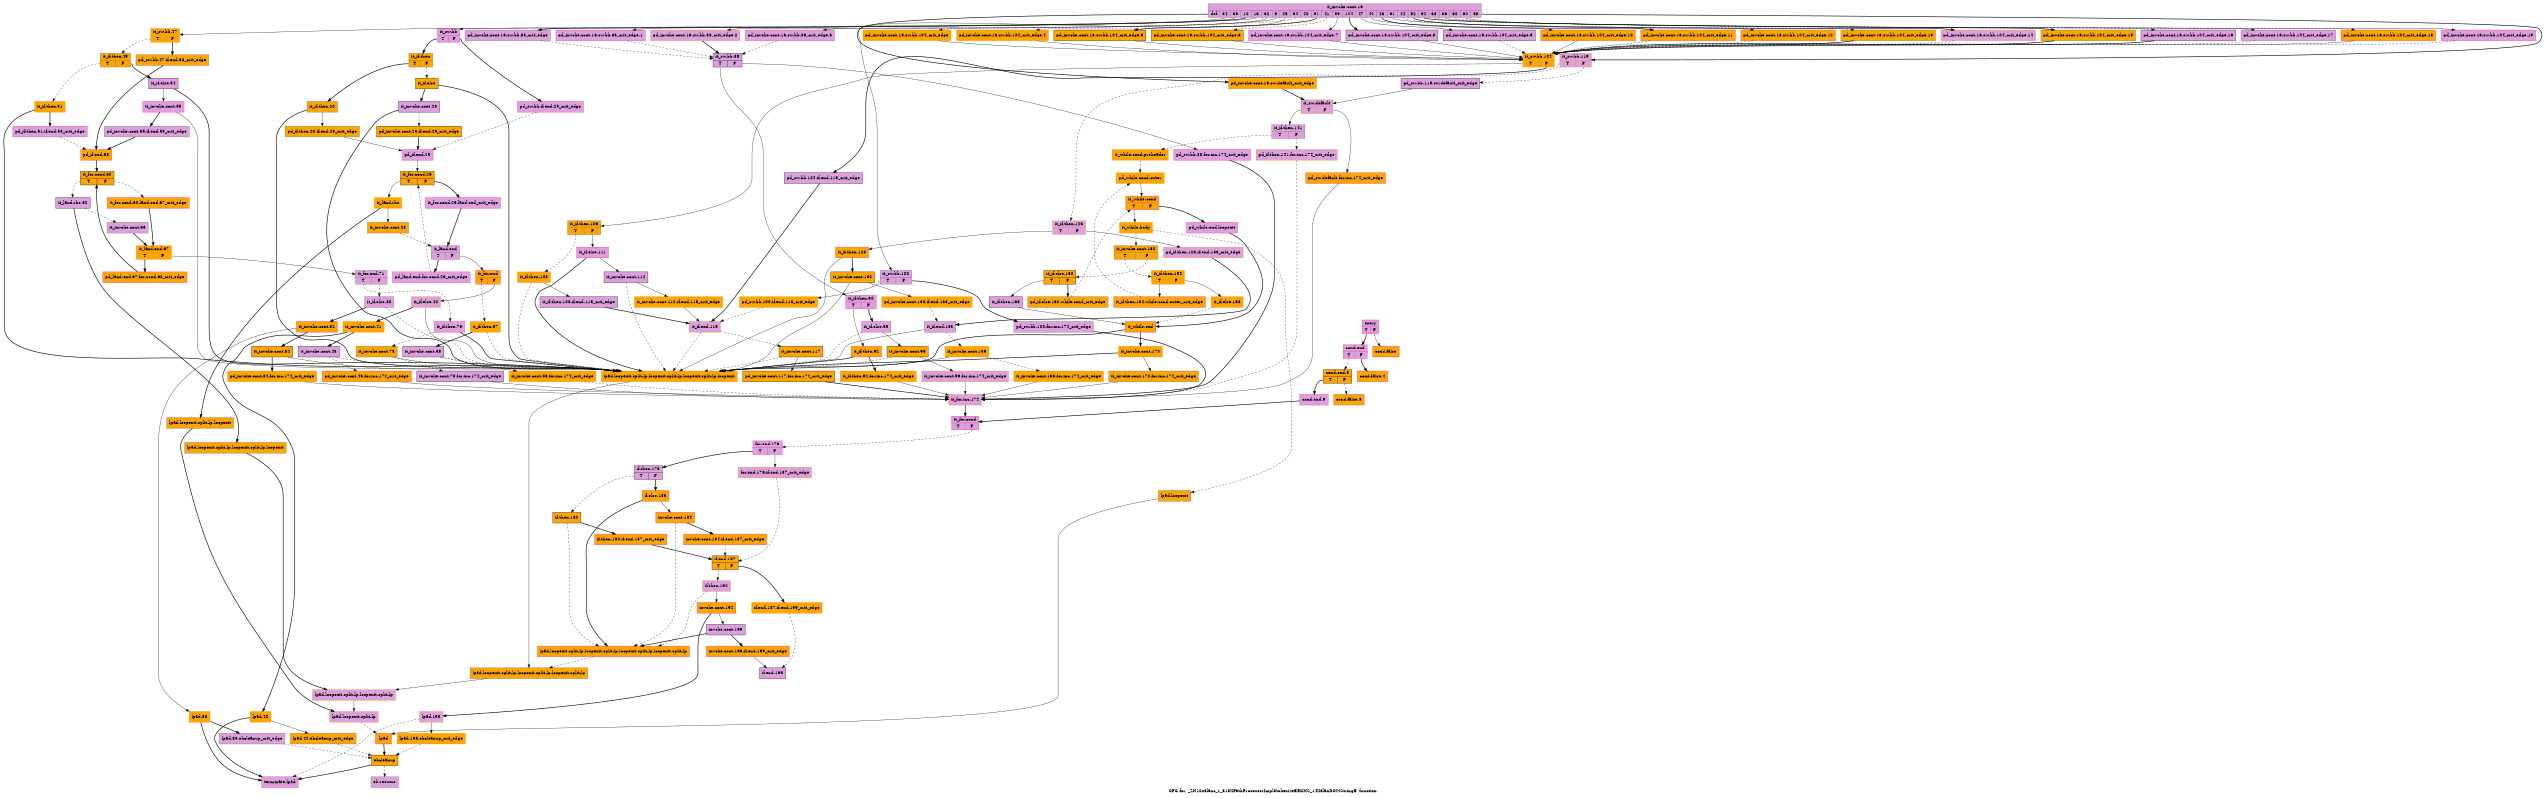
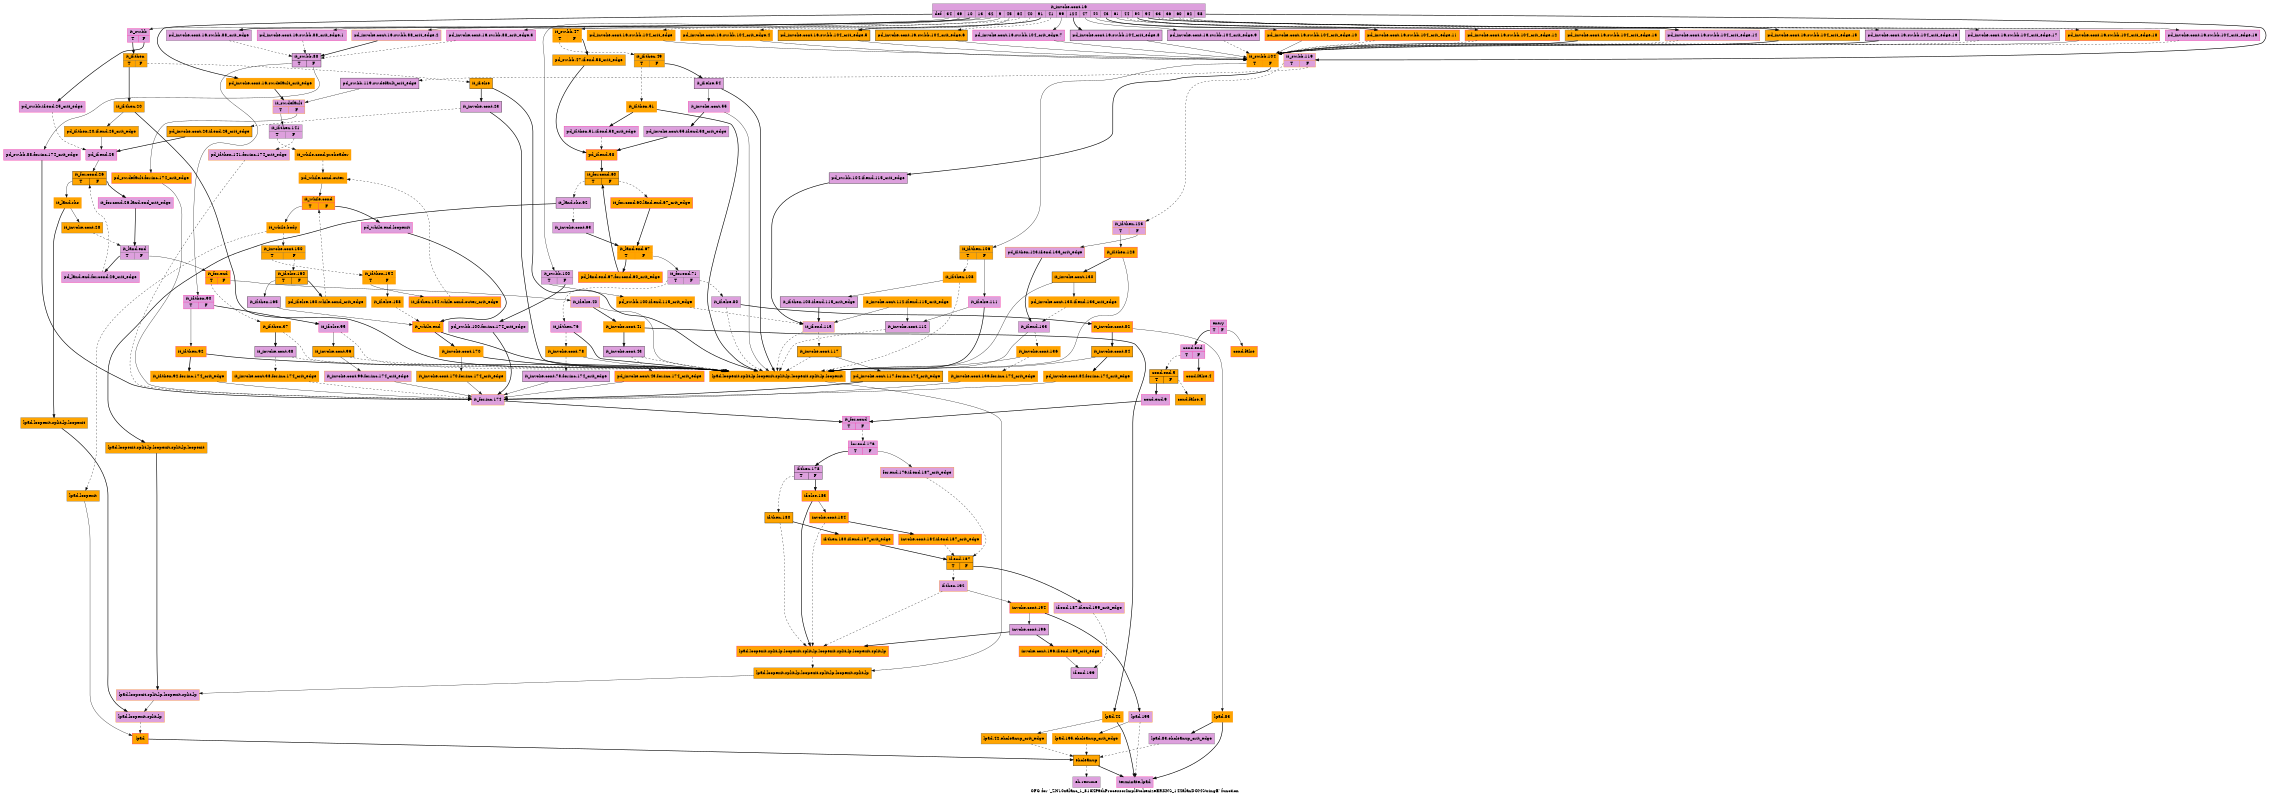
(651, 289) -> (907, 313)
(787, 608) -> (1089, 608)
